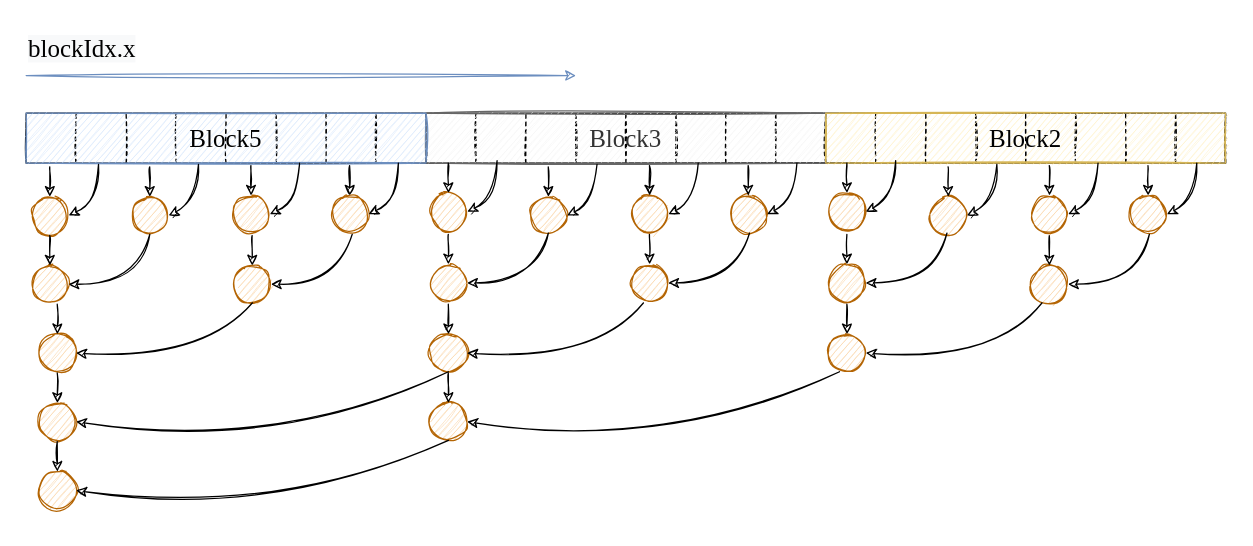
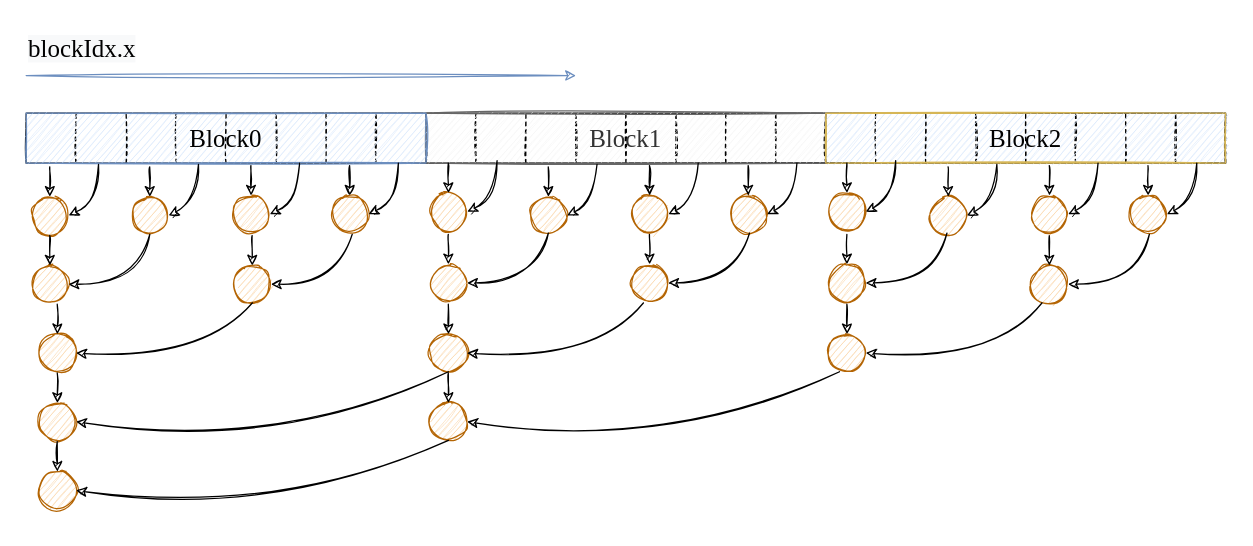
(226, 138) -> (226, 138)
(626, 138) -> (626, 138)
(1026, 138) -> (1026, 138)
